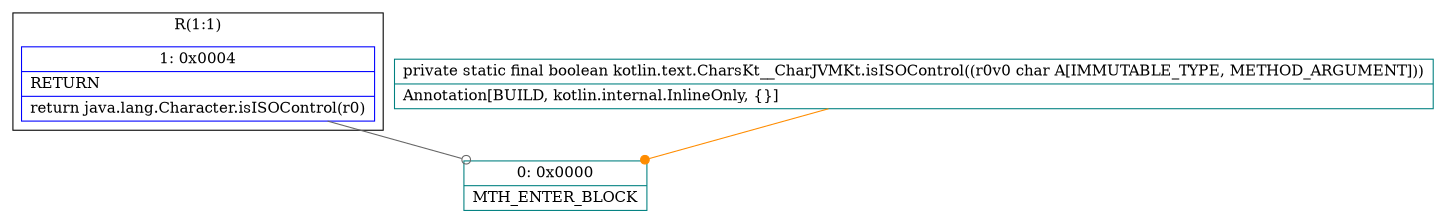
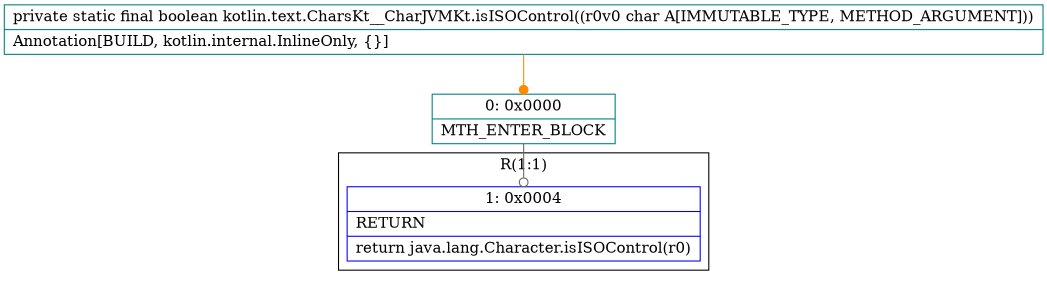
(395, 140) -> (524, 161)
